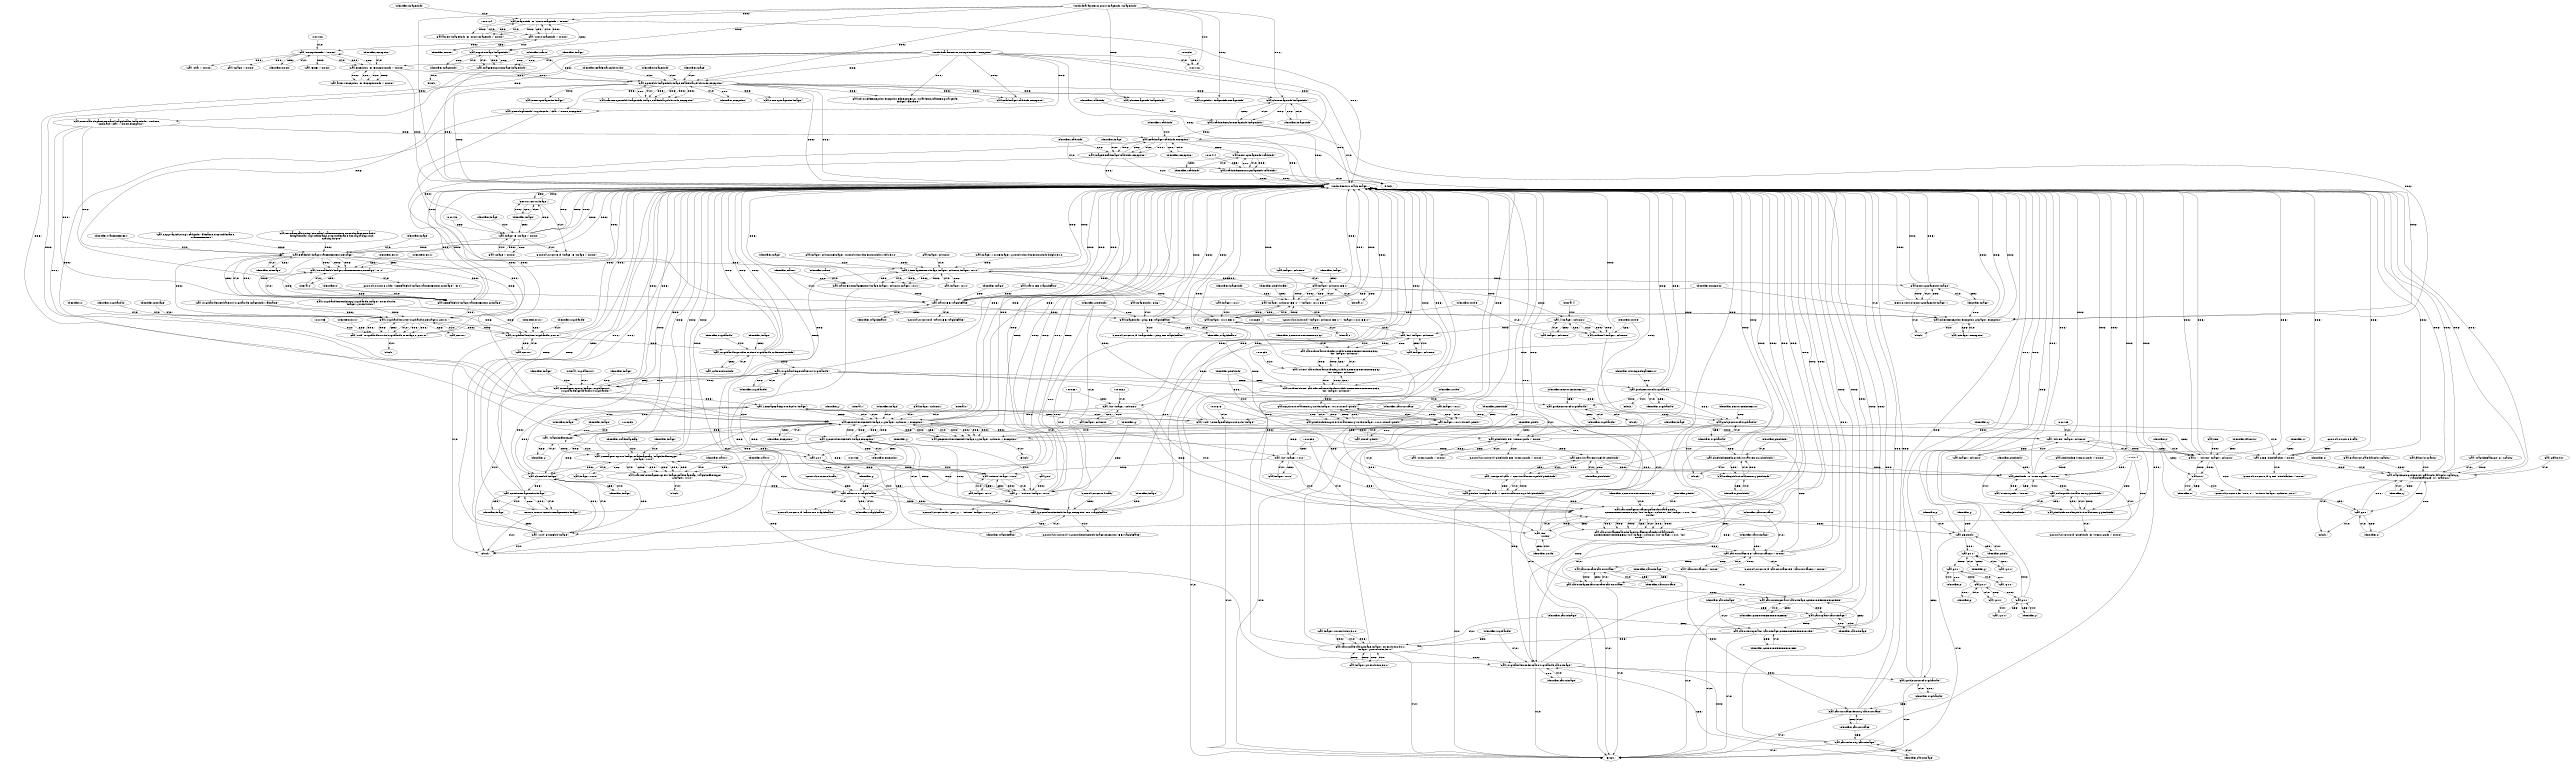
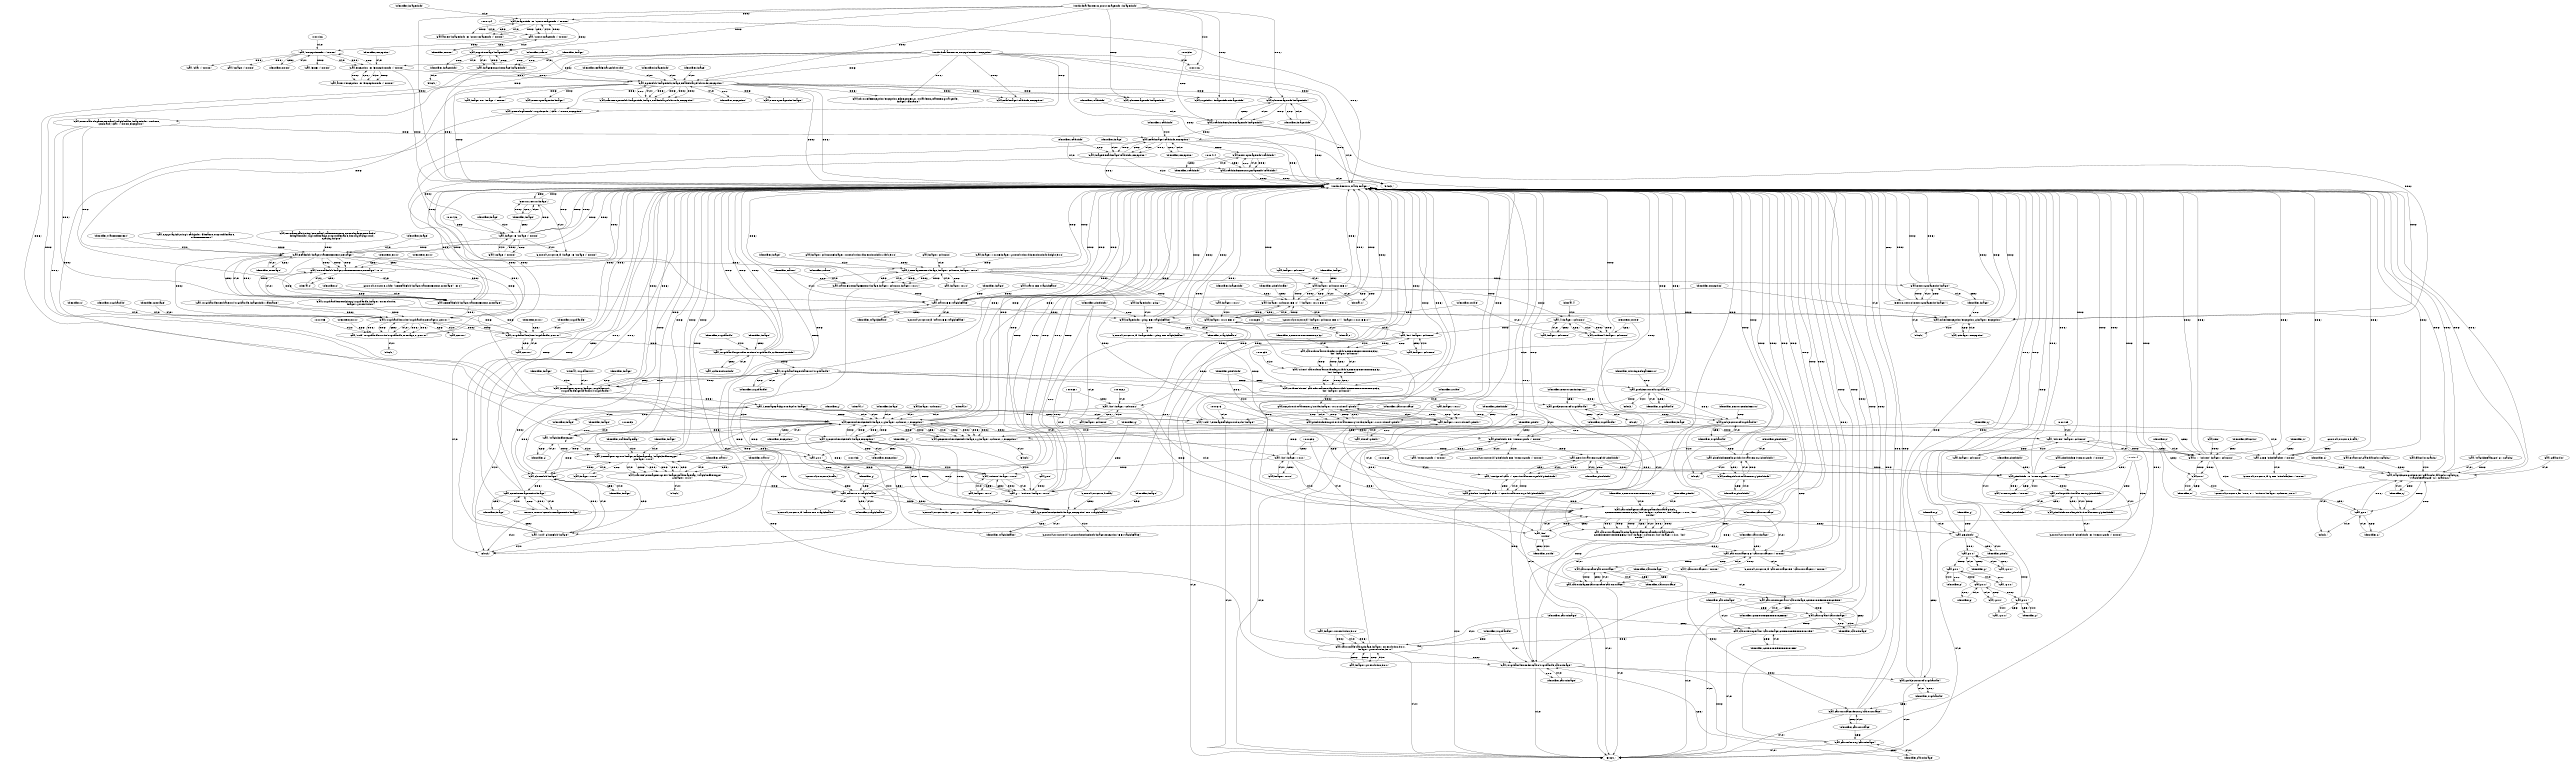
(583, 37) -> (583, 37)
(1190, 59) -> (1178, 93)
none -> (485, 100)
none -> (1683, 190)
(1143, 276) -> (1147, 279)
none -> (1384, 458)
